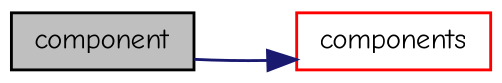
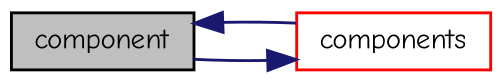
none -> (260, 22)
